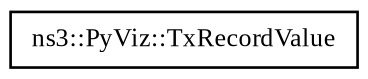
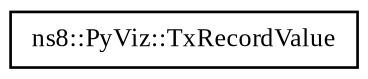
(184, 40) -> (184, 40)
